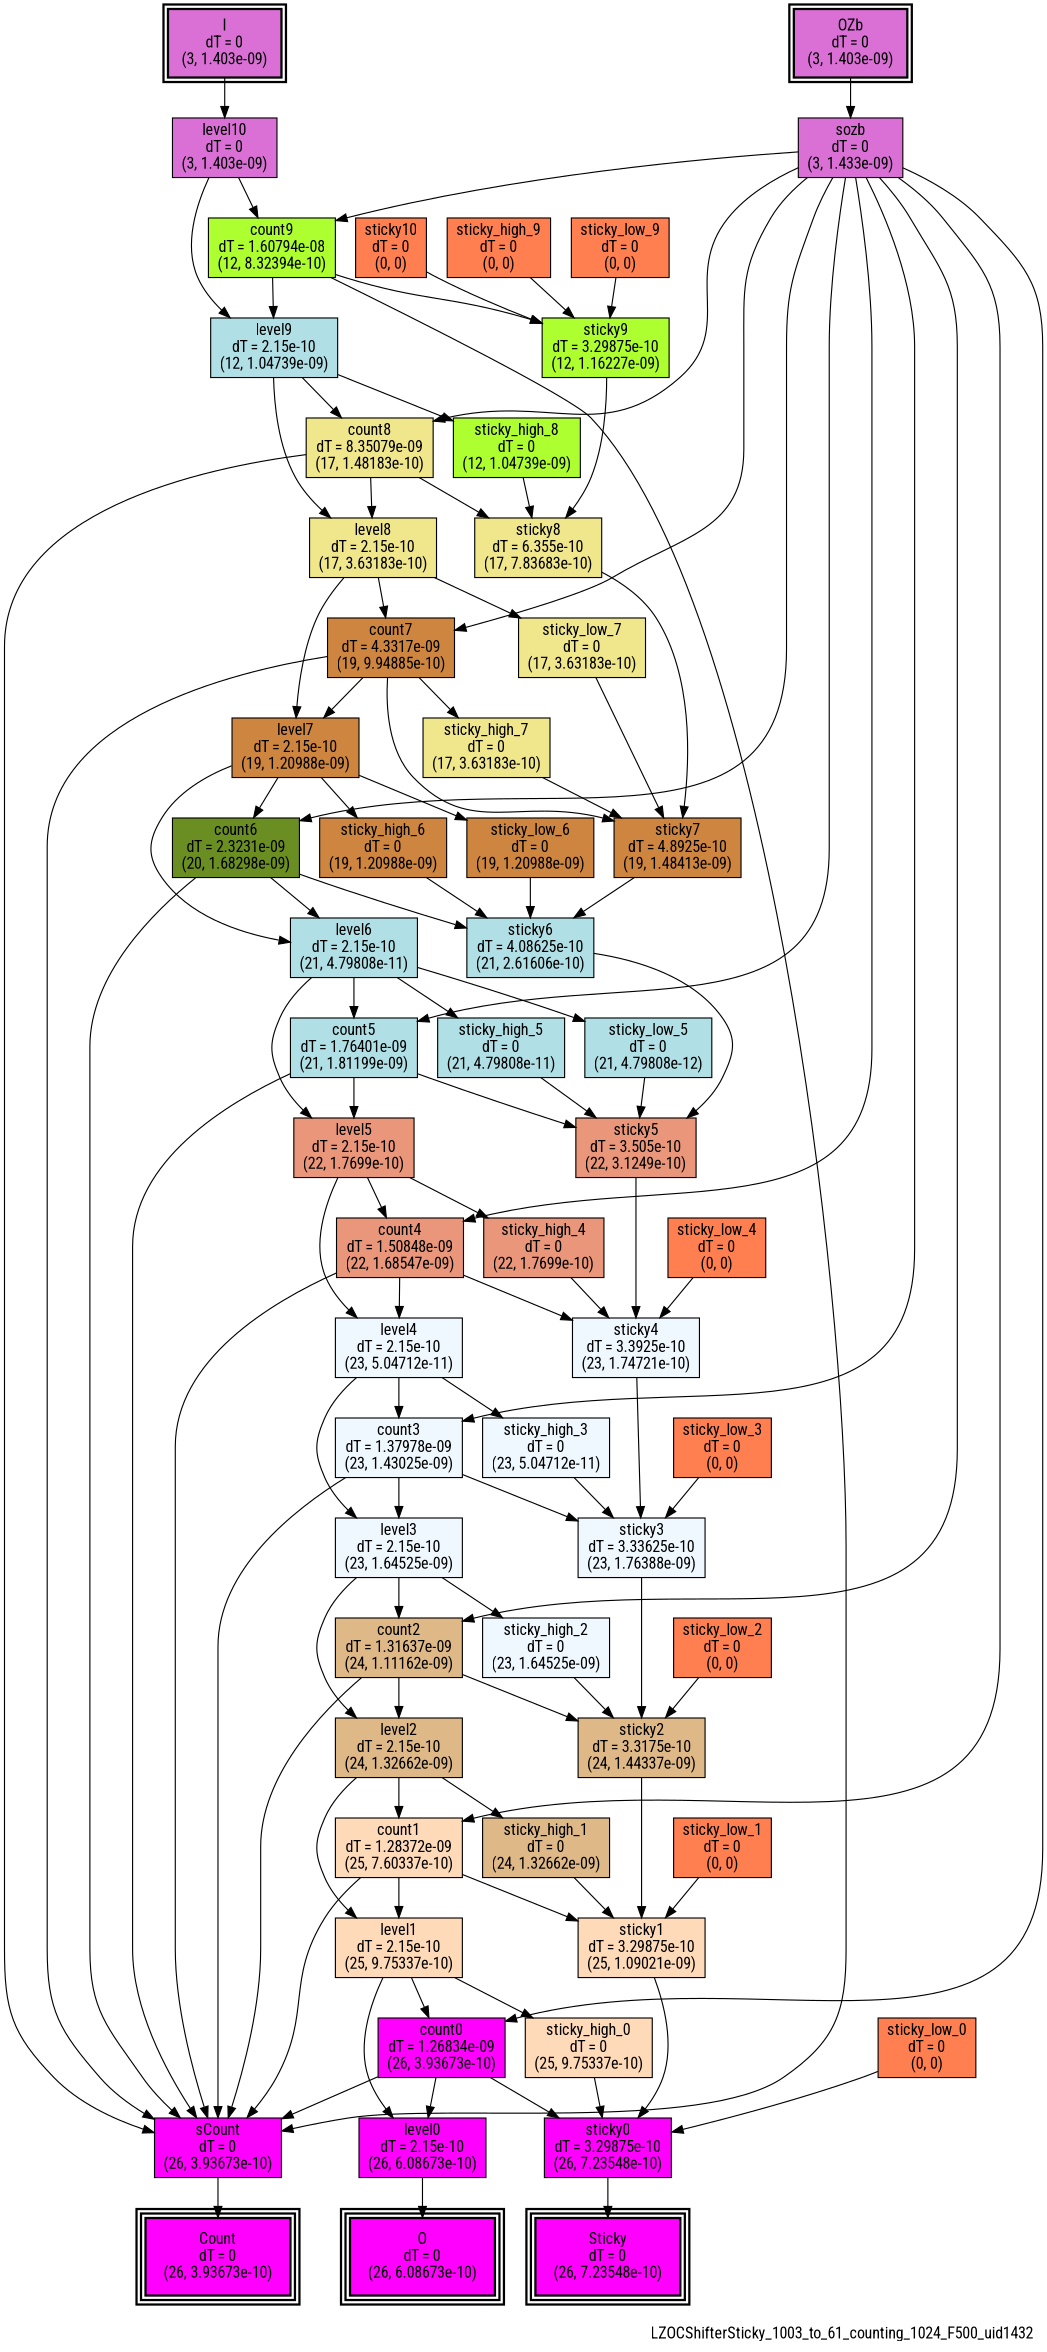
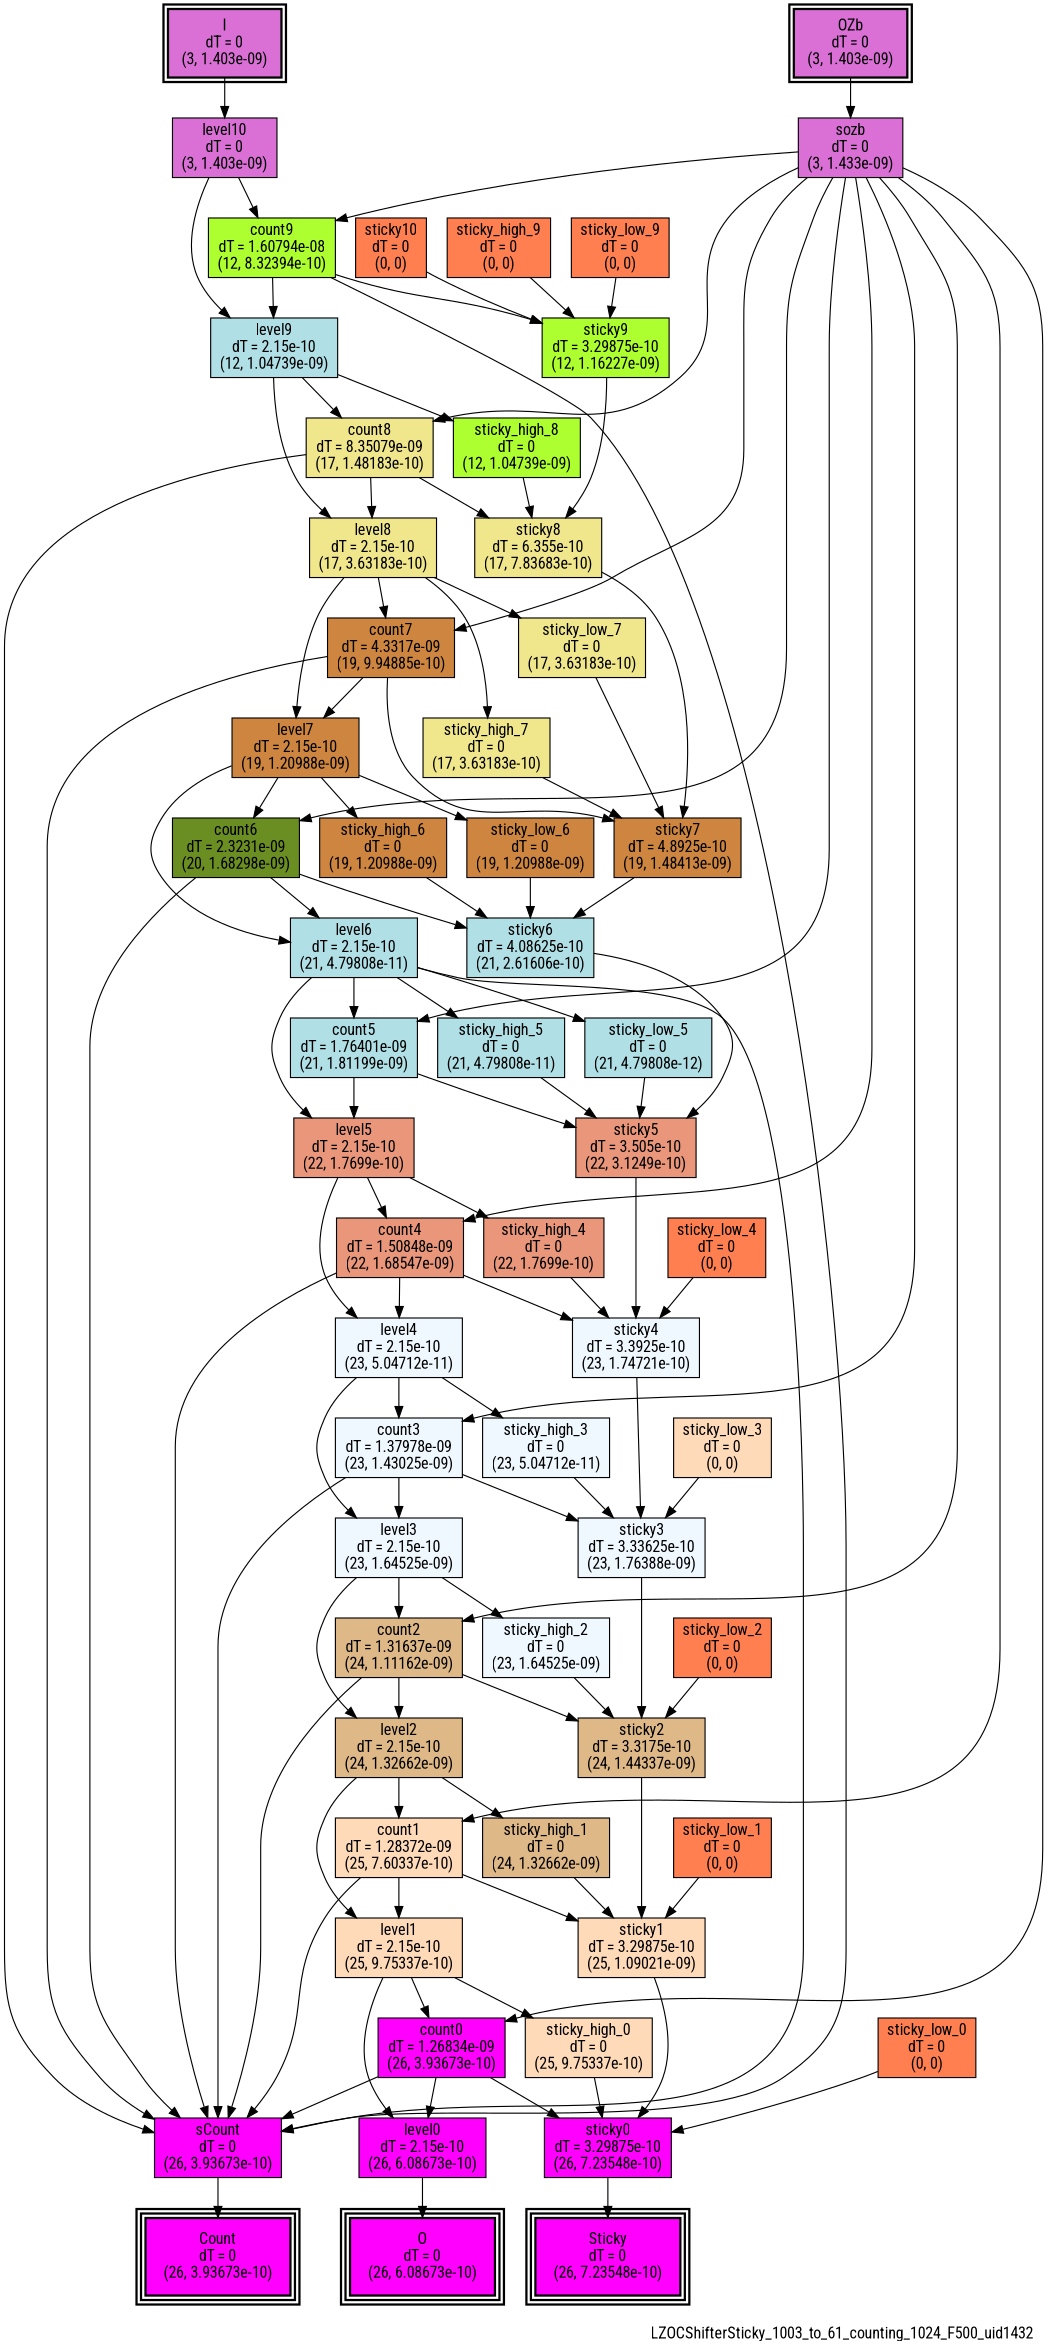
(435, 694) -> (473, 634)
(722, 1448) -> (722, 1448)
(133, 1560) -> (803, 1622)
